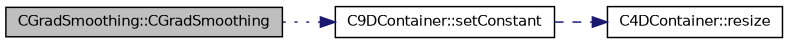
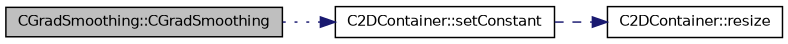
(445, 22) -> (445, 22)
(695, 22) -> (695, 22)
